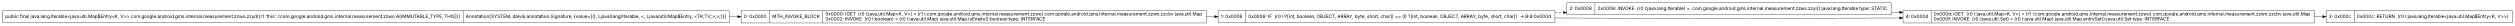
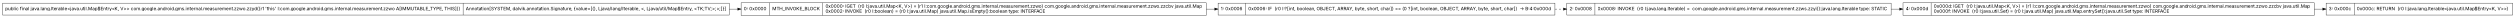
(1727, 18) -> none
